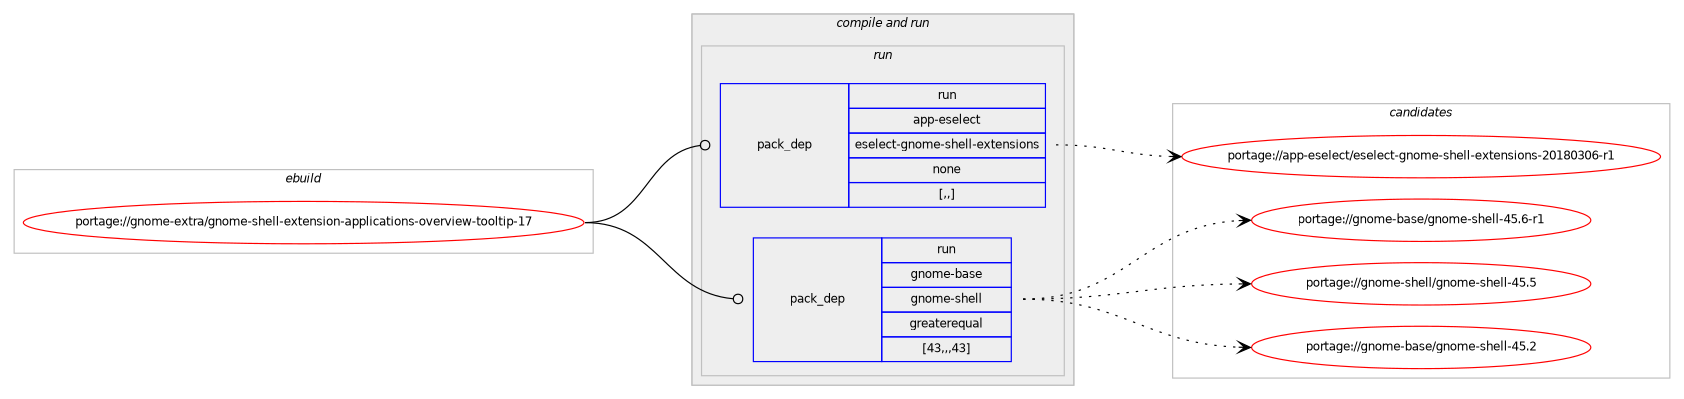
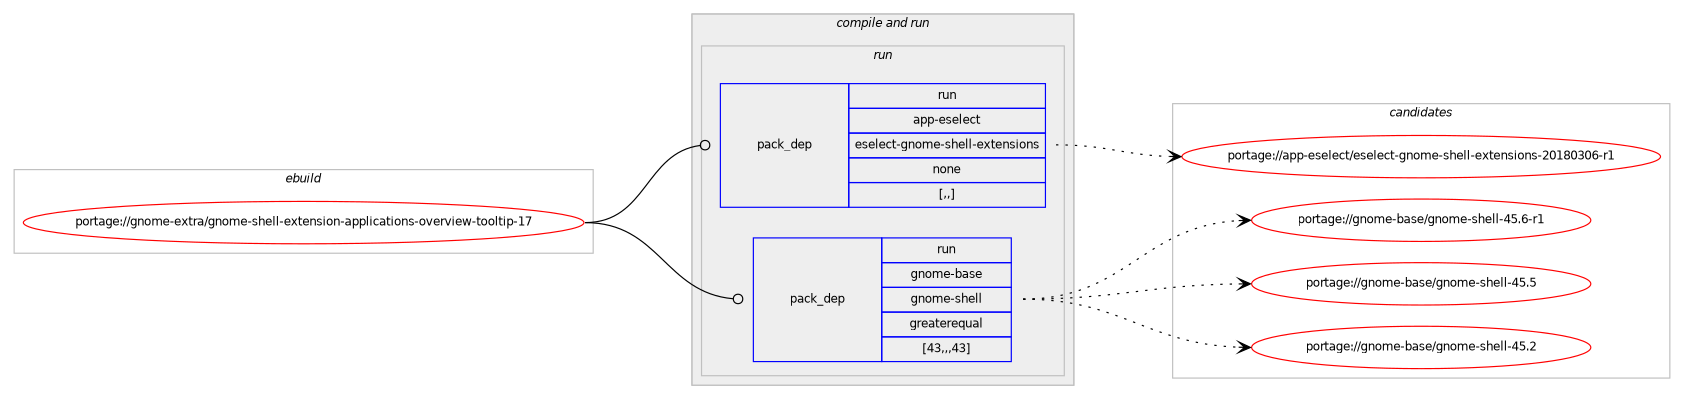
(1421, 284) -> (1421, 284)
